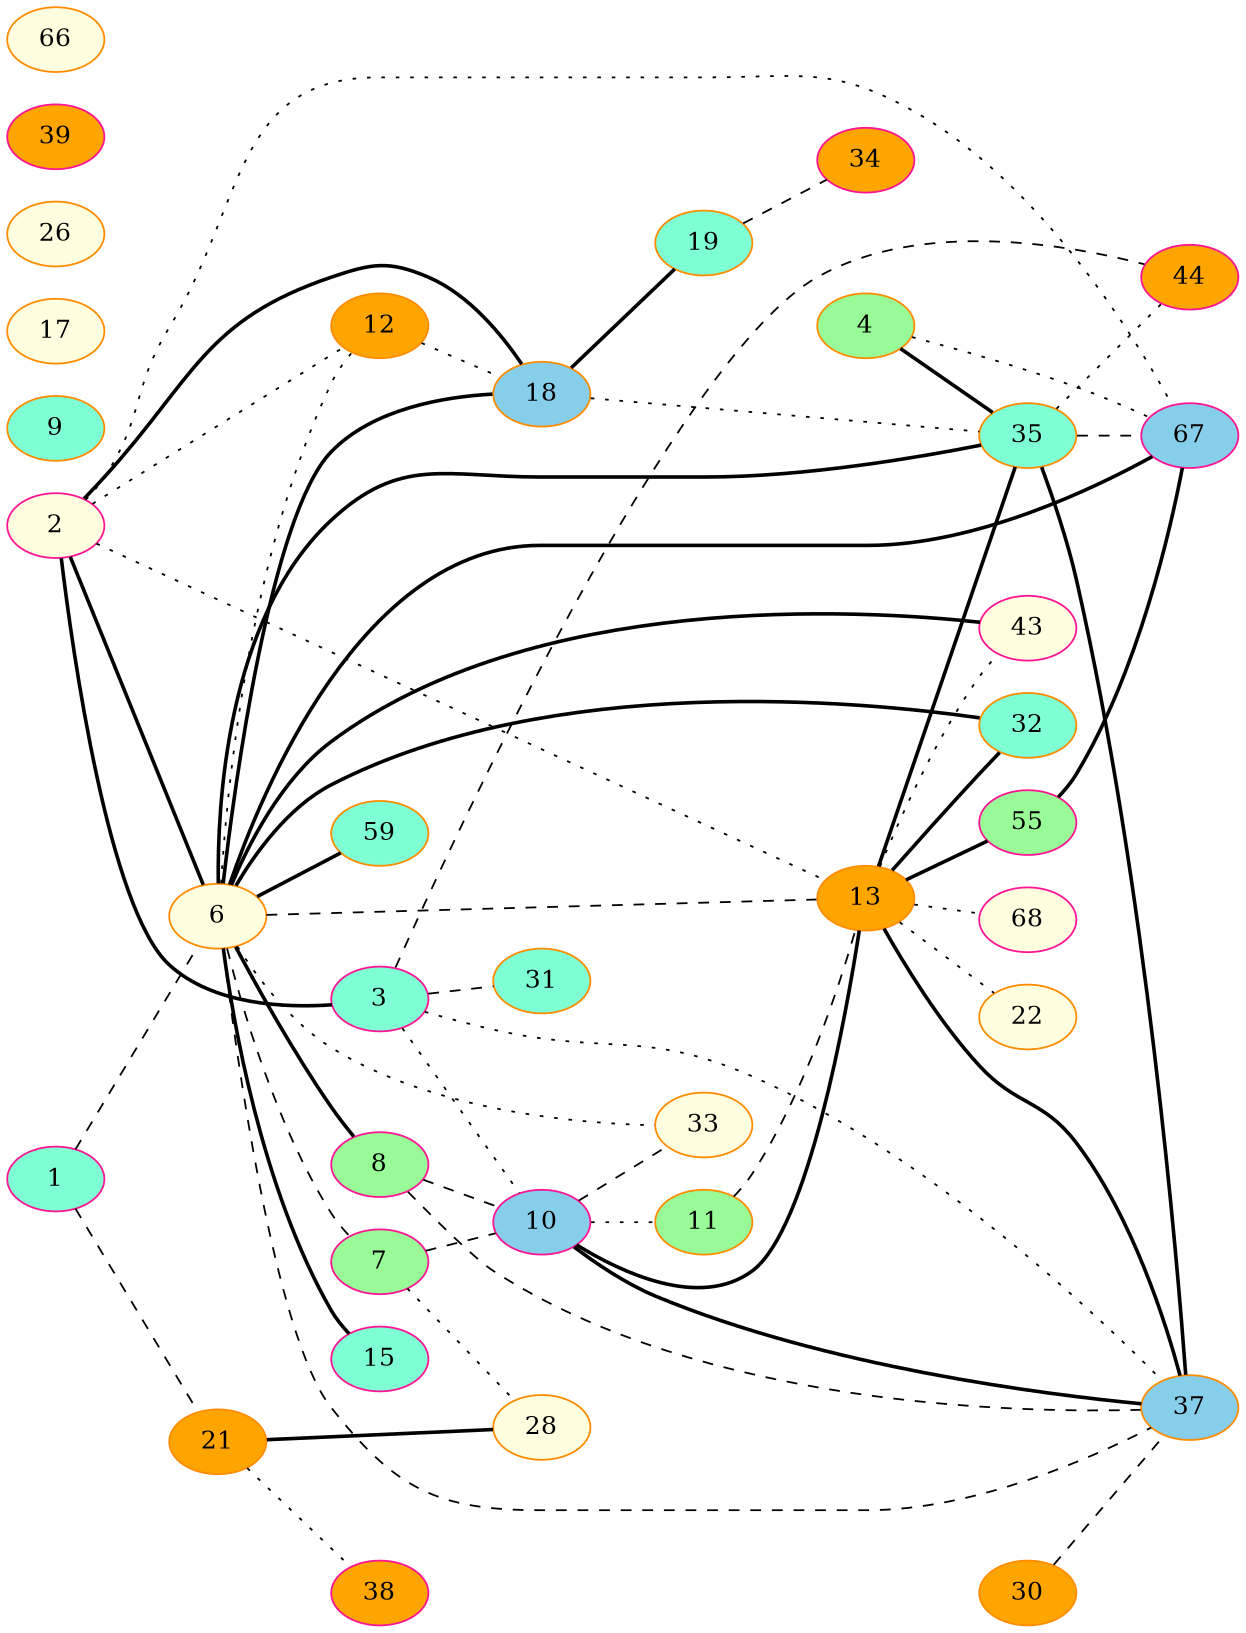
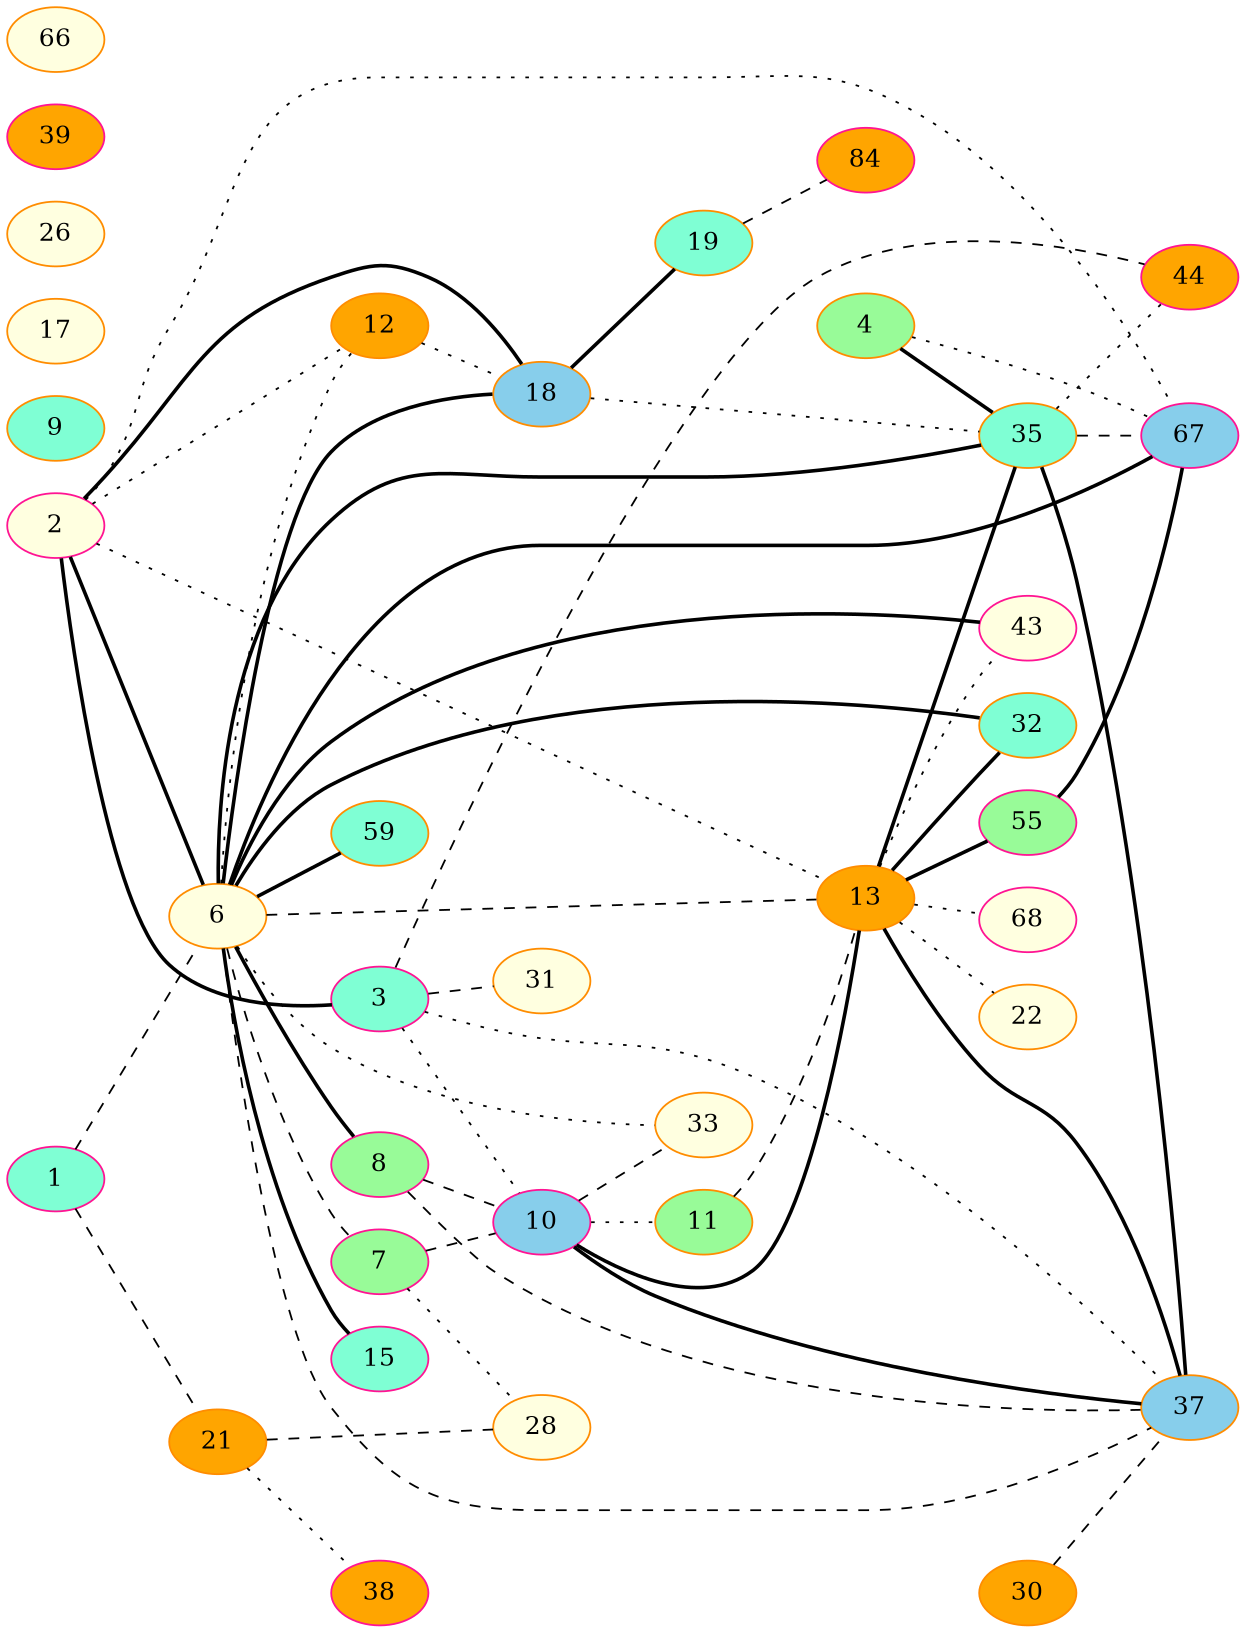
(866, 160) -> (866, 160)
(542, 981) -> (542, 981)
(380, 1435) -> (380, 1435)
